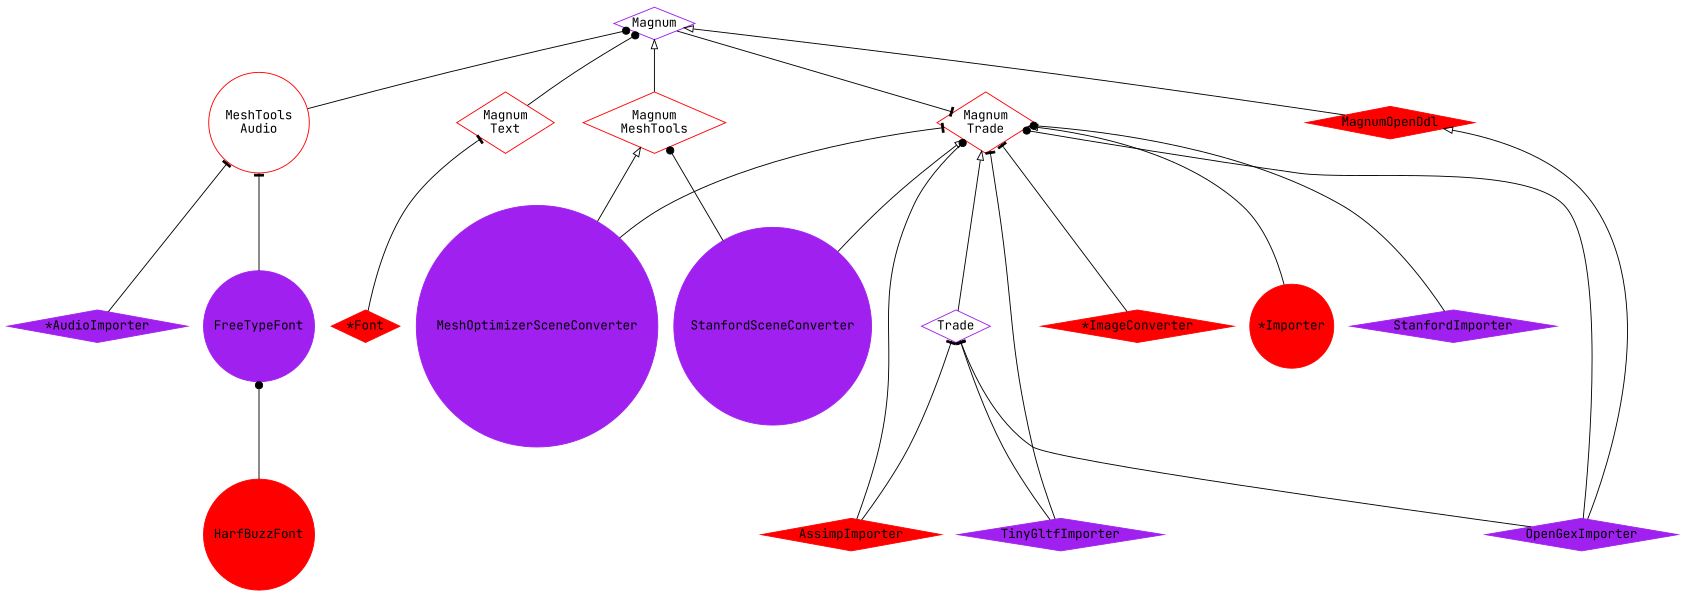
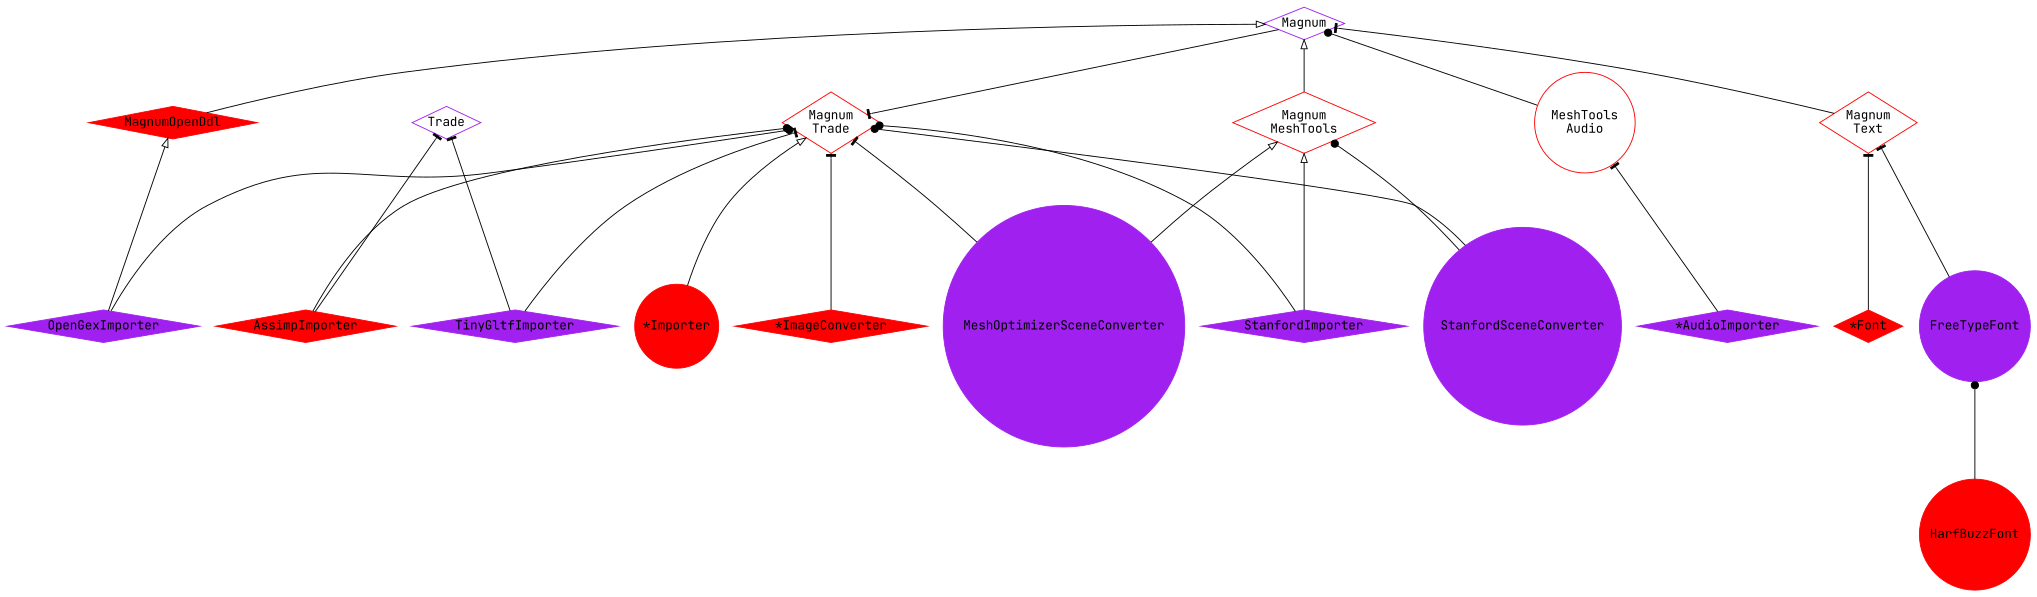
(579, 70) -> (1588, 63)
(895, 196) -> (1179, 168)
(259, 224) -> (1916, 214)
(969, 236) -> none
none -> (1304, 236)
(1219, 482) -> none
